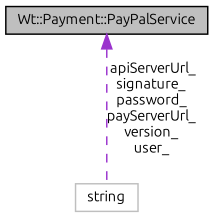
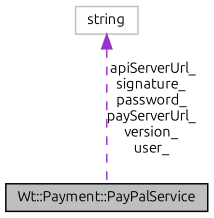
(107, 116) -> (107, 116)
